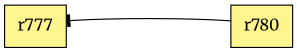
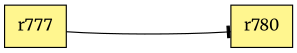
(151, 19) -> (146, 34)
